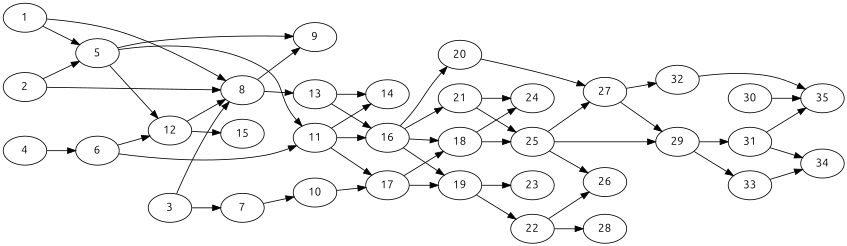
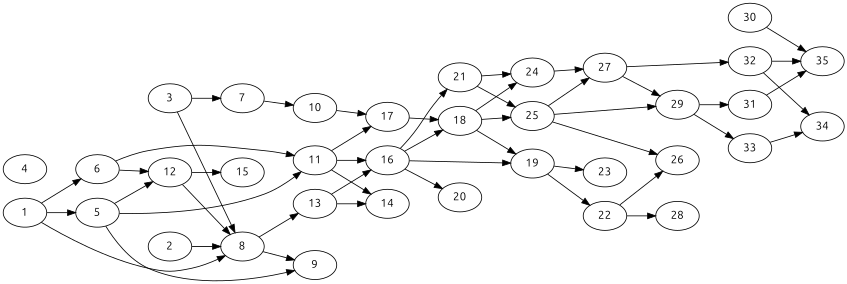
(529, 70) -> (565, 70)
(57, 72) -> none
(57, 151) -> (58, 193)
(782, 151) -> (783, 91)
(420, 185) -> (493, 140)
